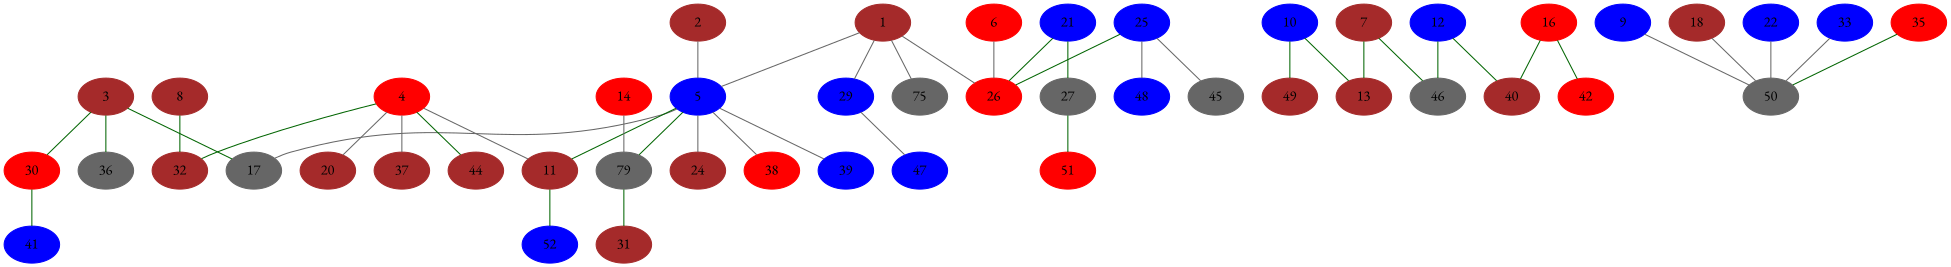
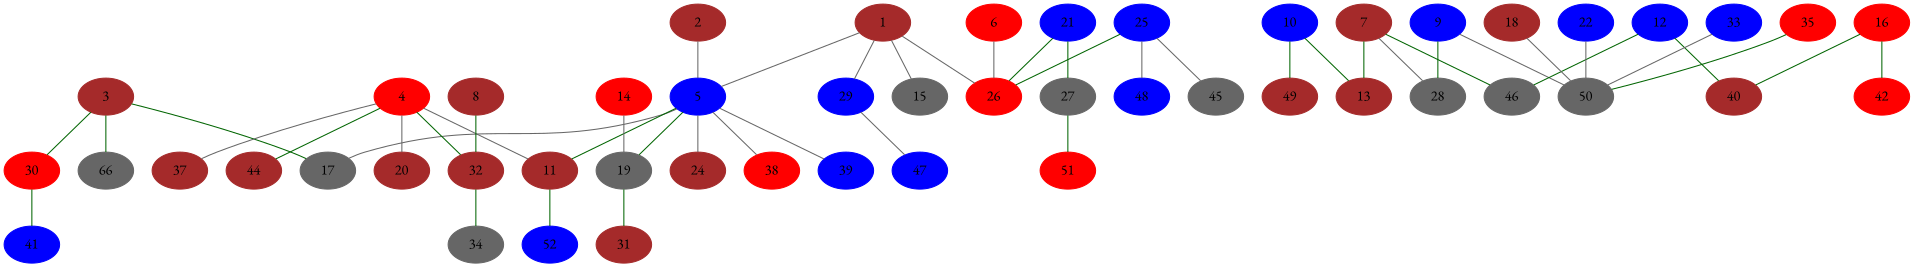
(920, 97) -> (920, 97)
none -> (1438, 97)
(106, 171) -> (106, 171)
(624, 171) -> (624, 171)
none -> (476, 245)
